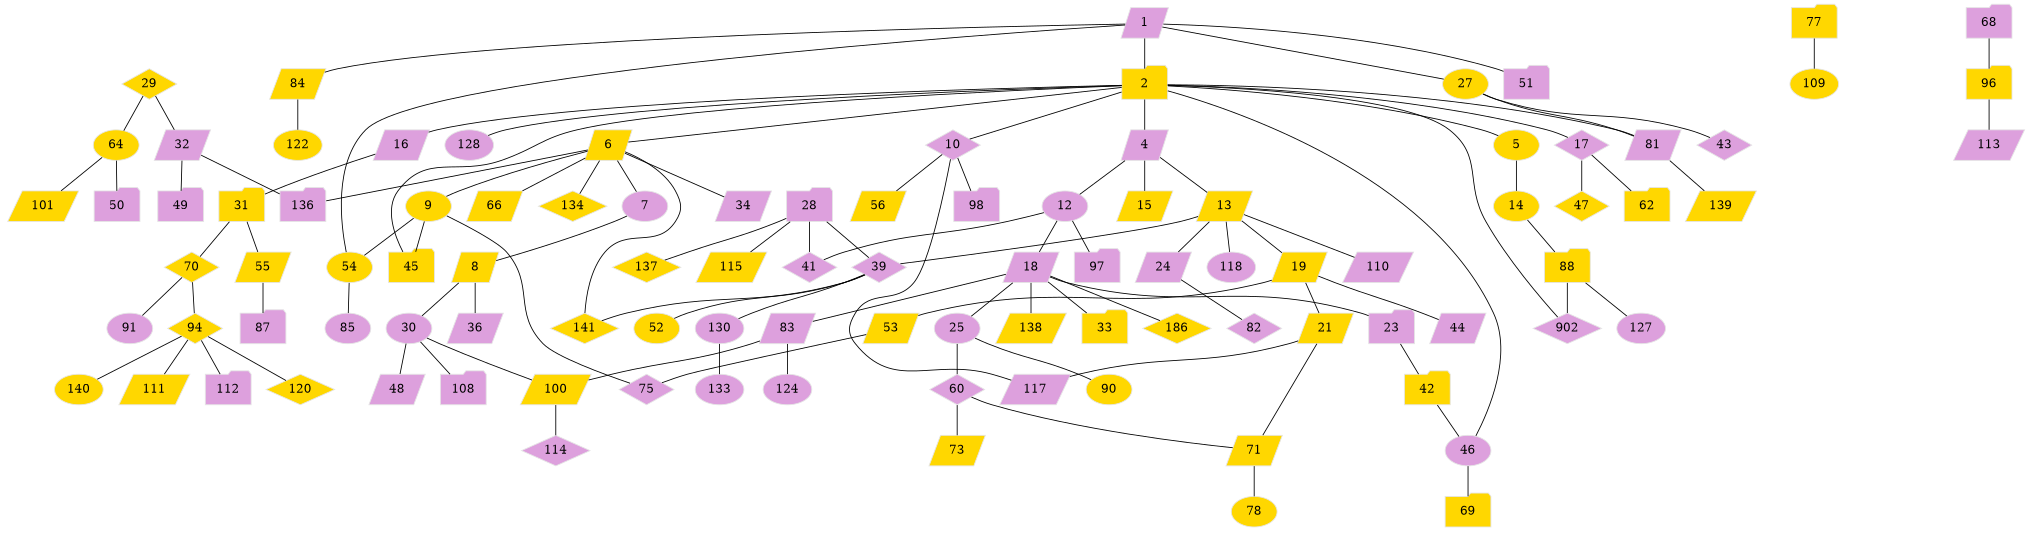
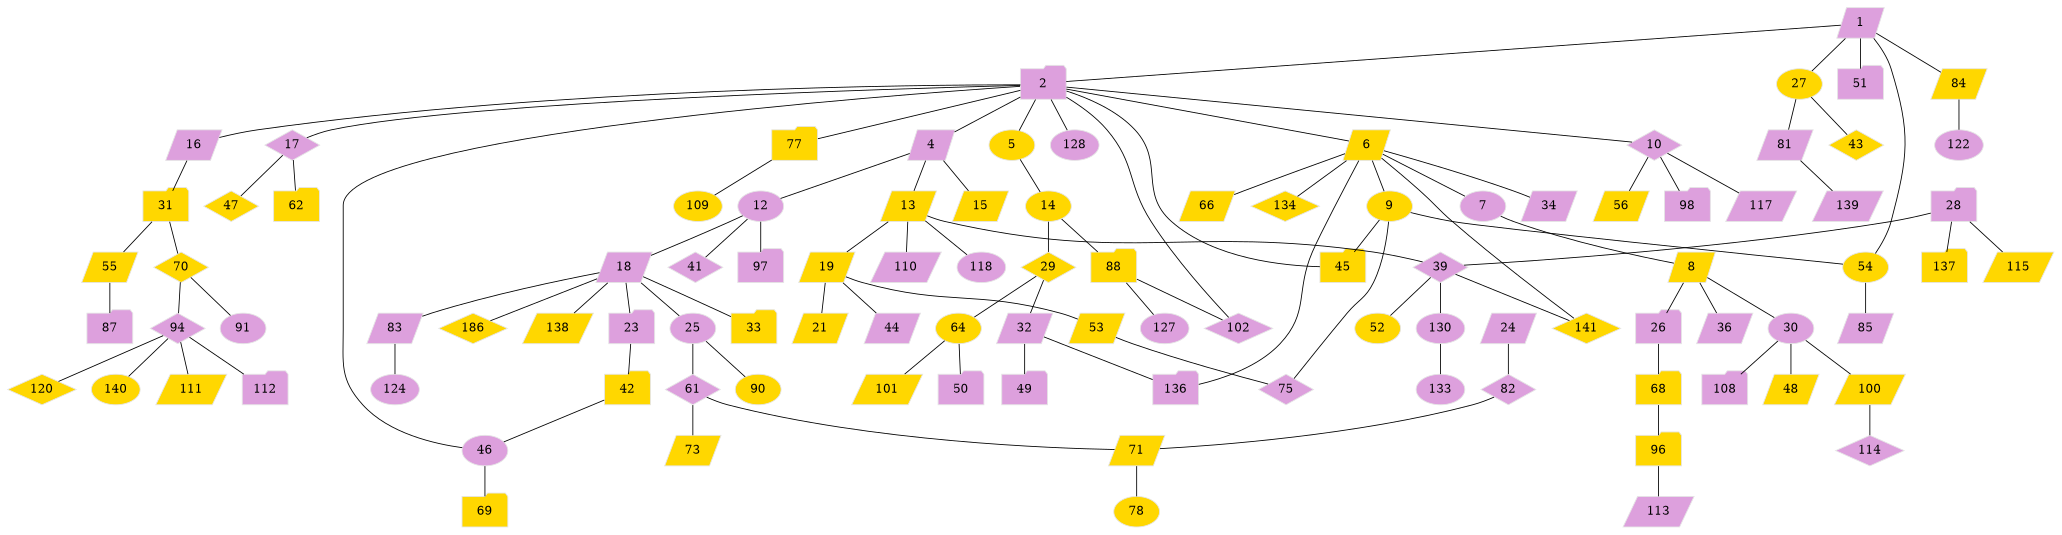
(1989, 23) -> (1659, 390)
(1145, 84) -> (1043, 84)
(1403, 96) -> (919, 115)
(298, 145) -> (1959, 145)
(1724, 145) -> (1856, 145)
(1721, 206) -> (1848, 206)
none -> (1048, 233)
(810, 237) -> none
(1194, 237) -> none
(647, 267) -> (1945, 267)
(195, 328) -> (178, 328)
(348, 328) -> (1866, 328)
(1567, 328) -> (1238, 328)
none -> (1659, 328)
(1184, 360) -> none
(675, 362) -> none
(1290, 389) -> (1329, 432)
(397, 390) -> (1791, 390)
(957, 390) -> (693, 390)
